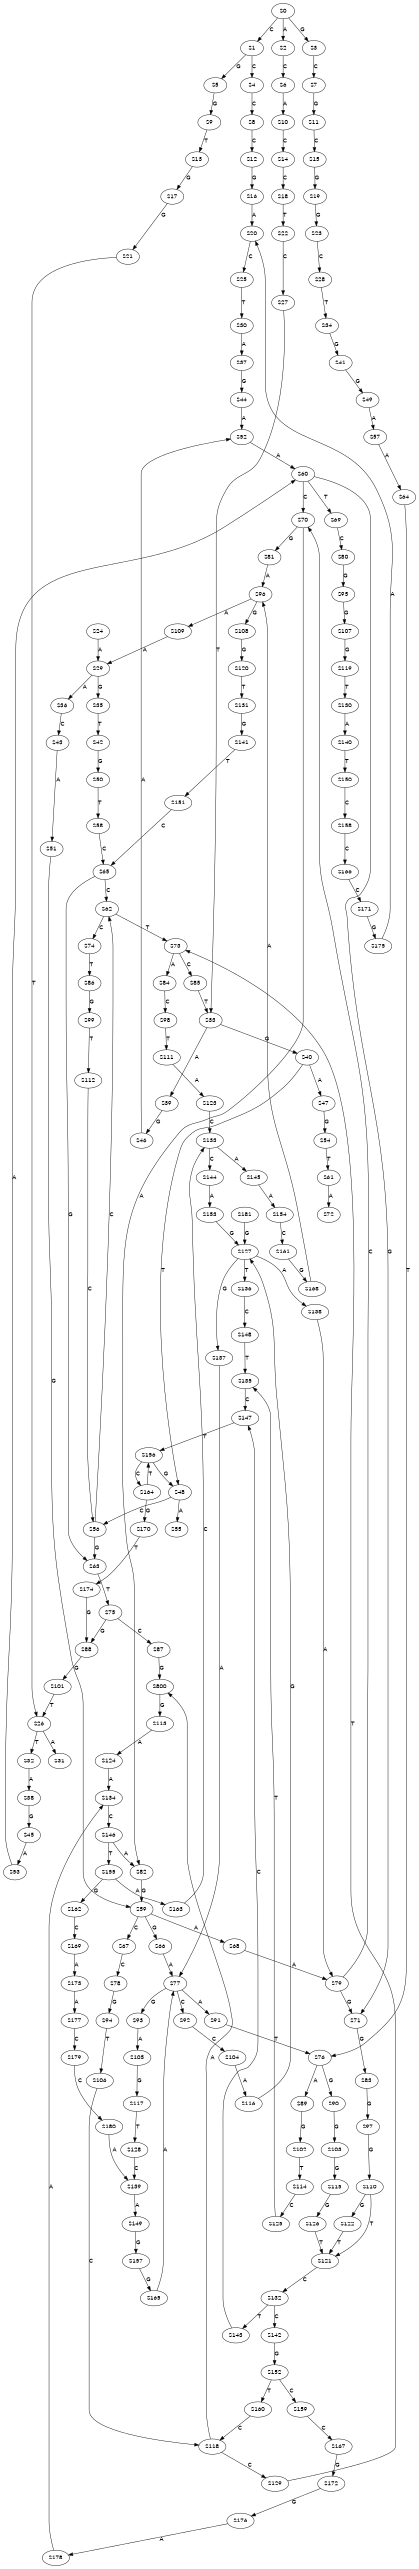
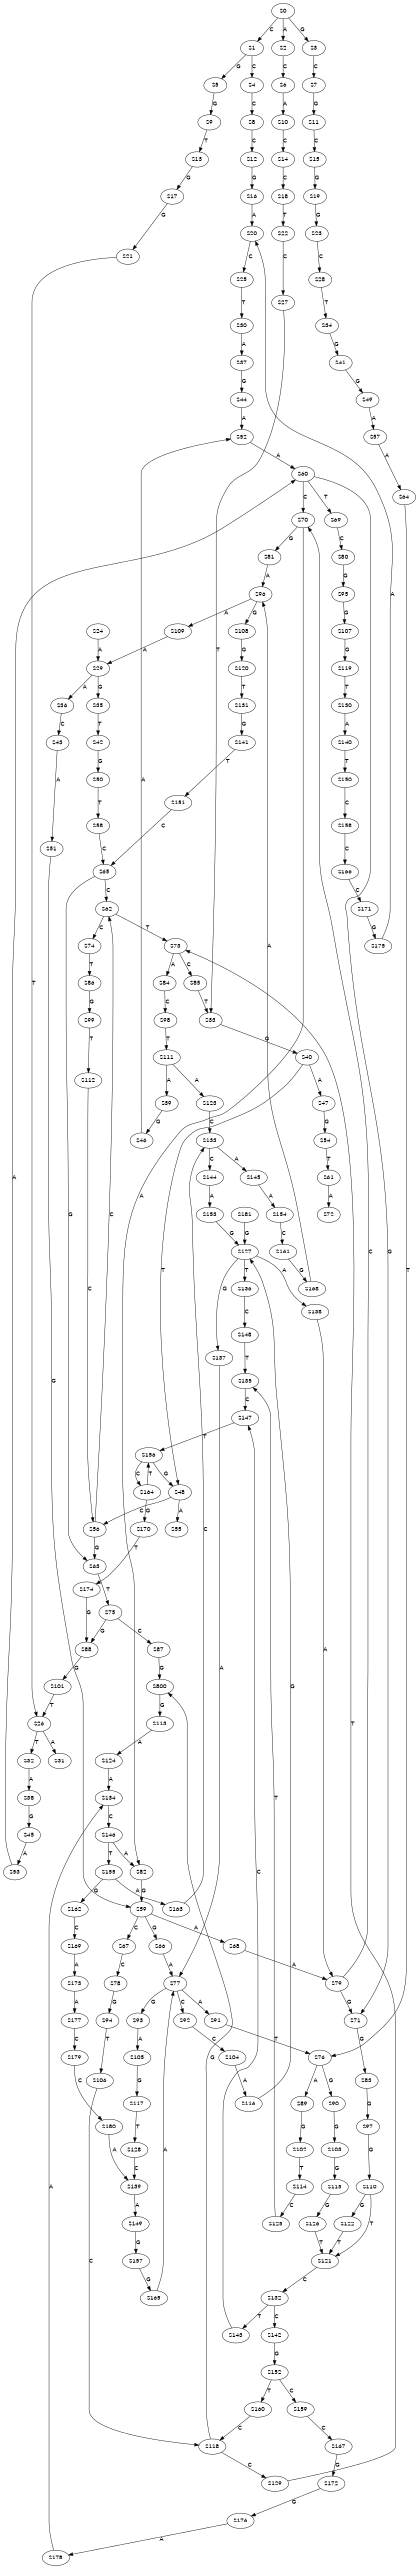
(190, 1060) -> (167, 1078)
(213, 2058) -> (213, 2058)
